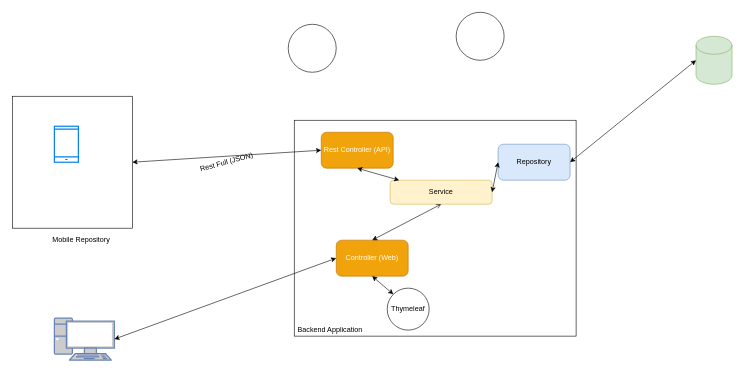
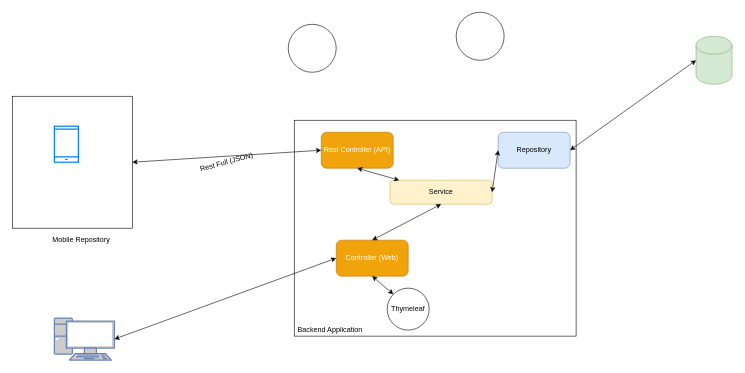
(534, 162) -> (534, 150)
(437, 206) -> (436, 207)
